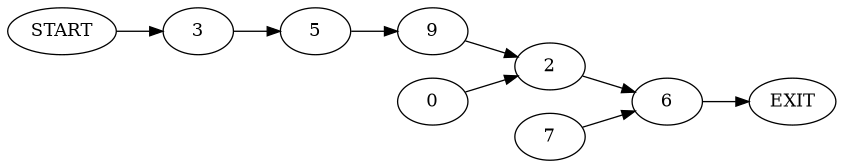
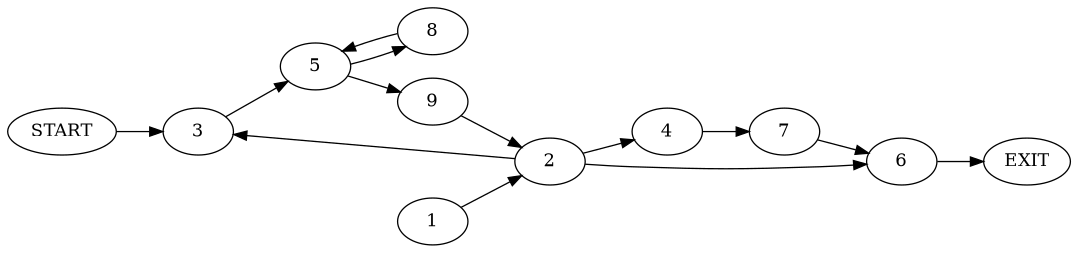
none -> (433, 31)
(433, 102) -> (433, 221)
none -> (667, 132)
none -> (381, 147)
